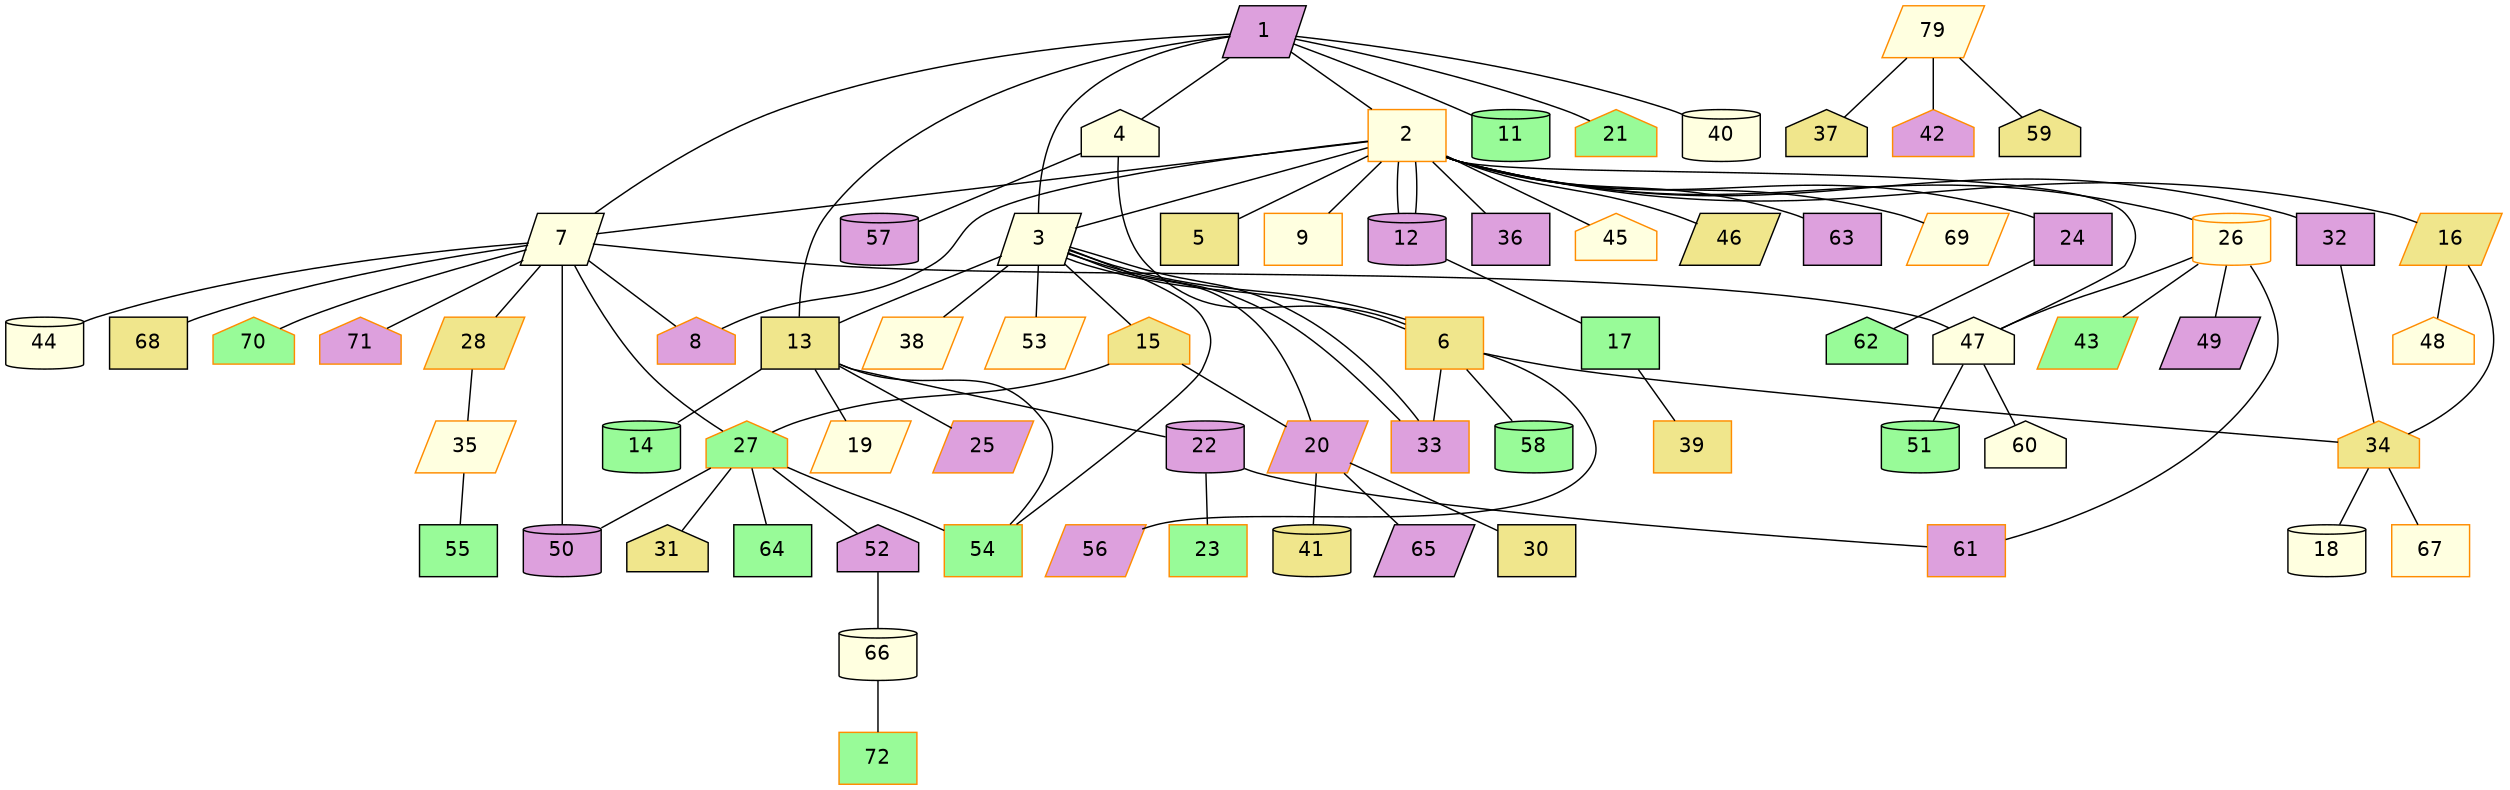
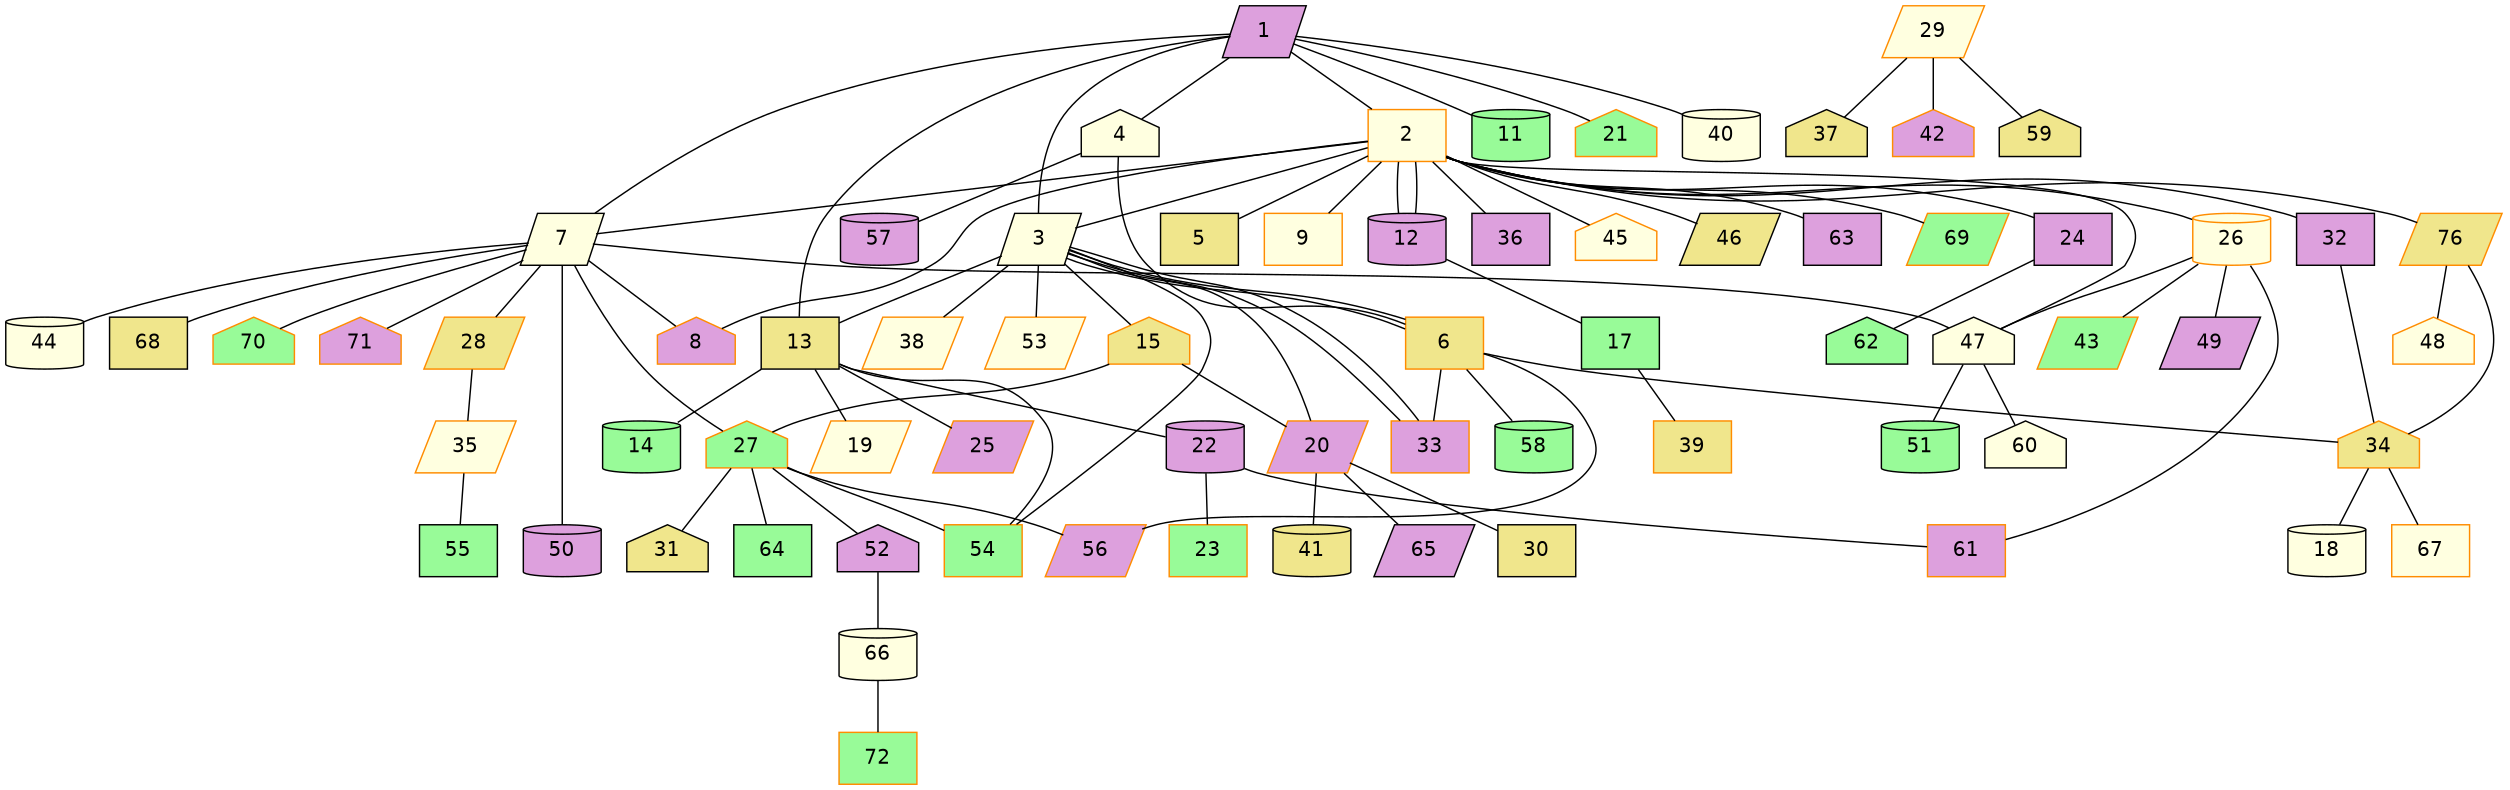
(1933, 32) -> (1933, 32)
(1958, 239) -> (1958, 239)
(2451, 239) -> (2451, 239)
(656, 498) -> (925, 501)
